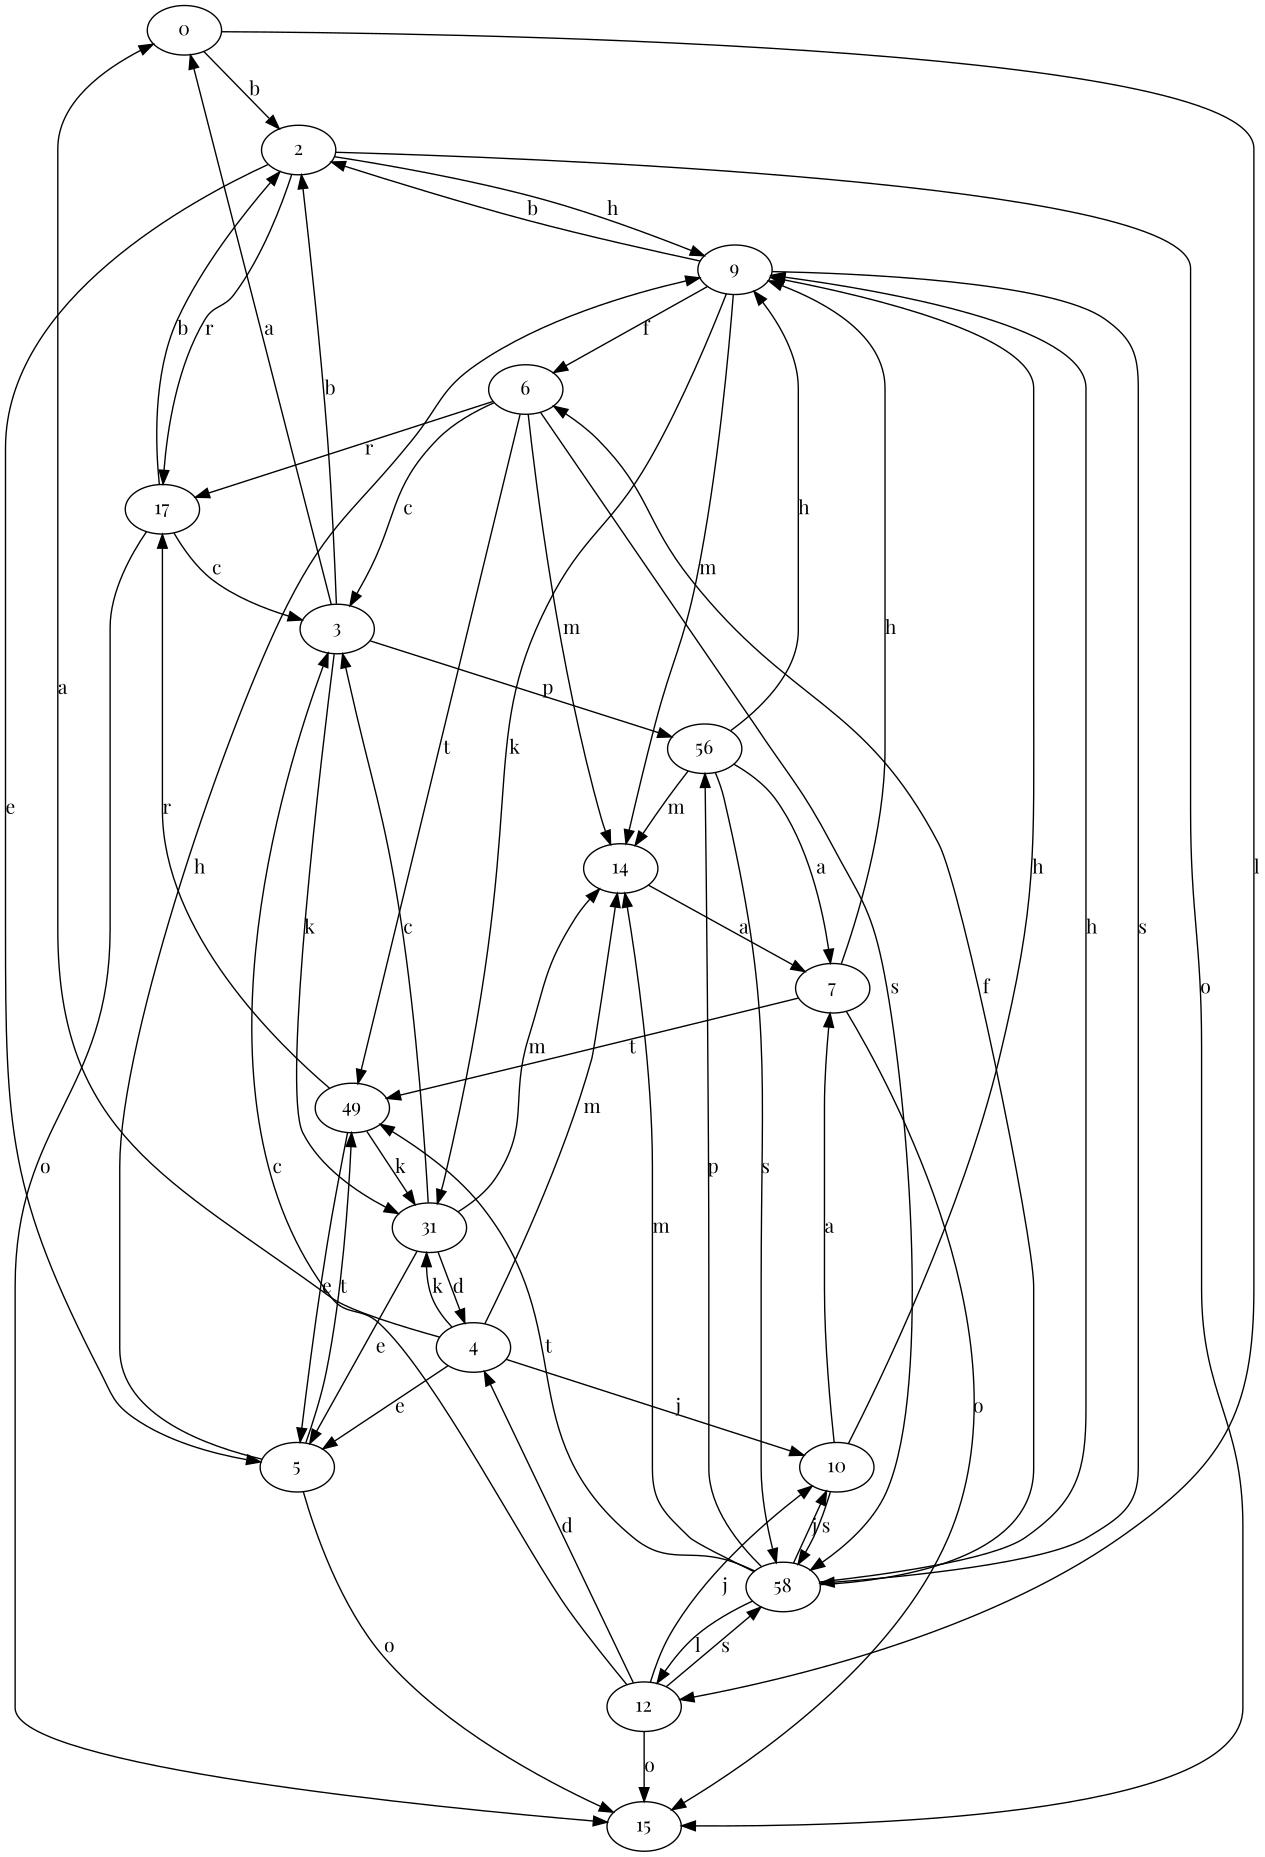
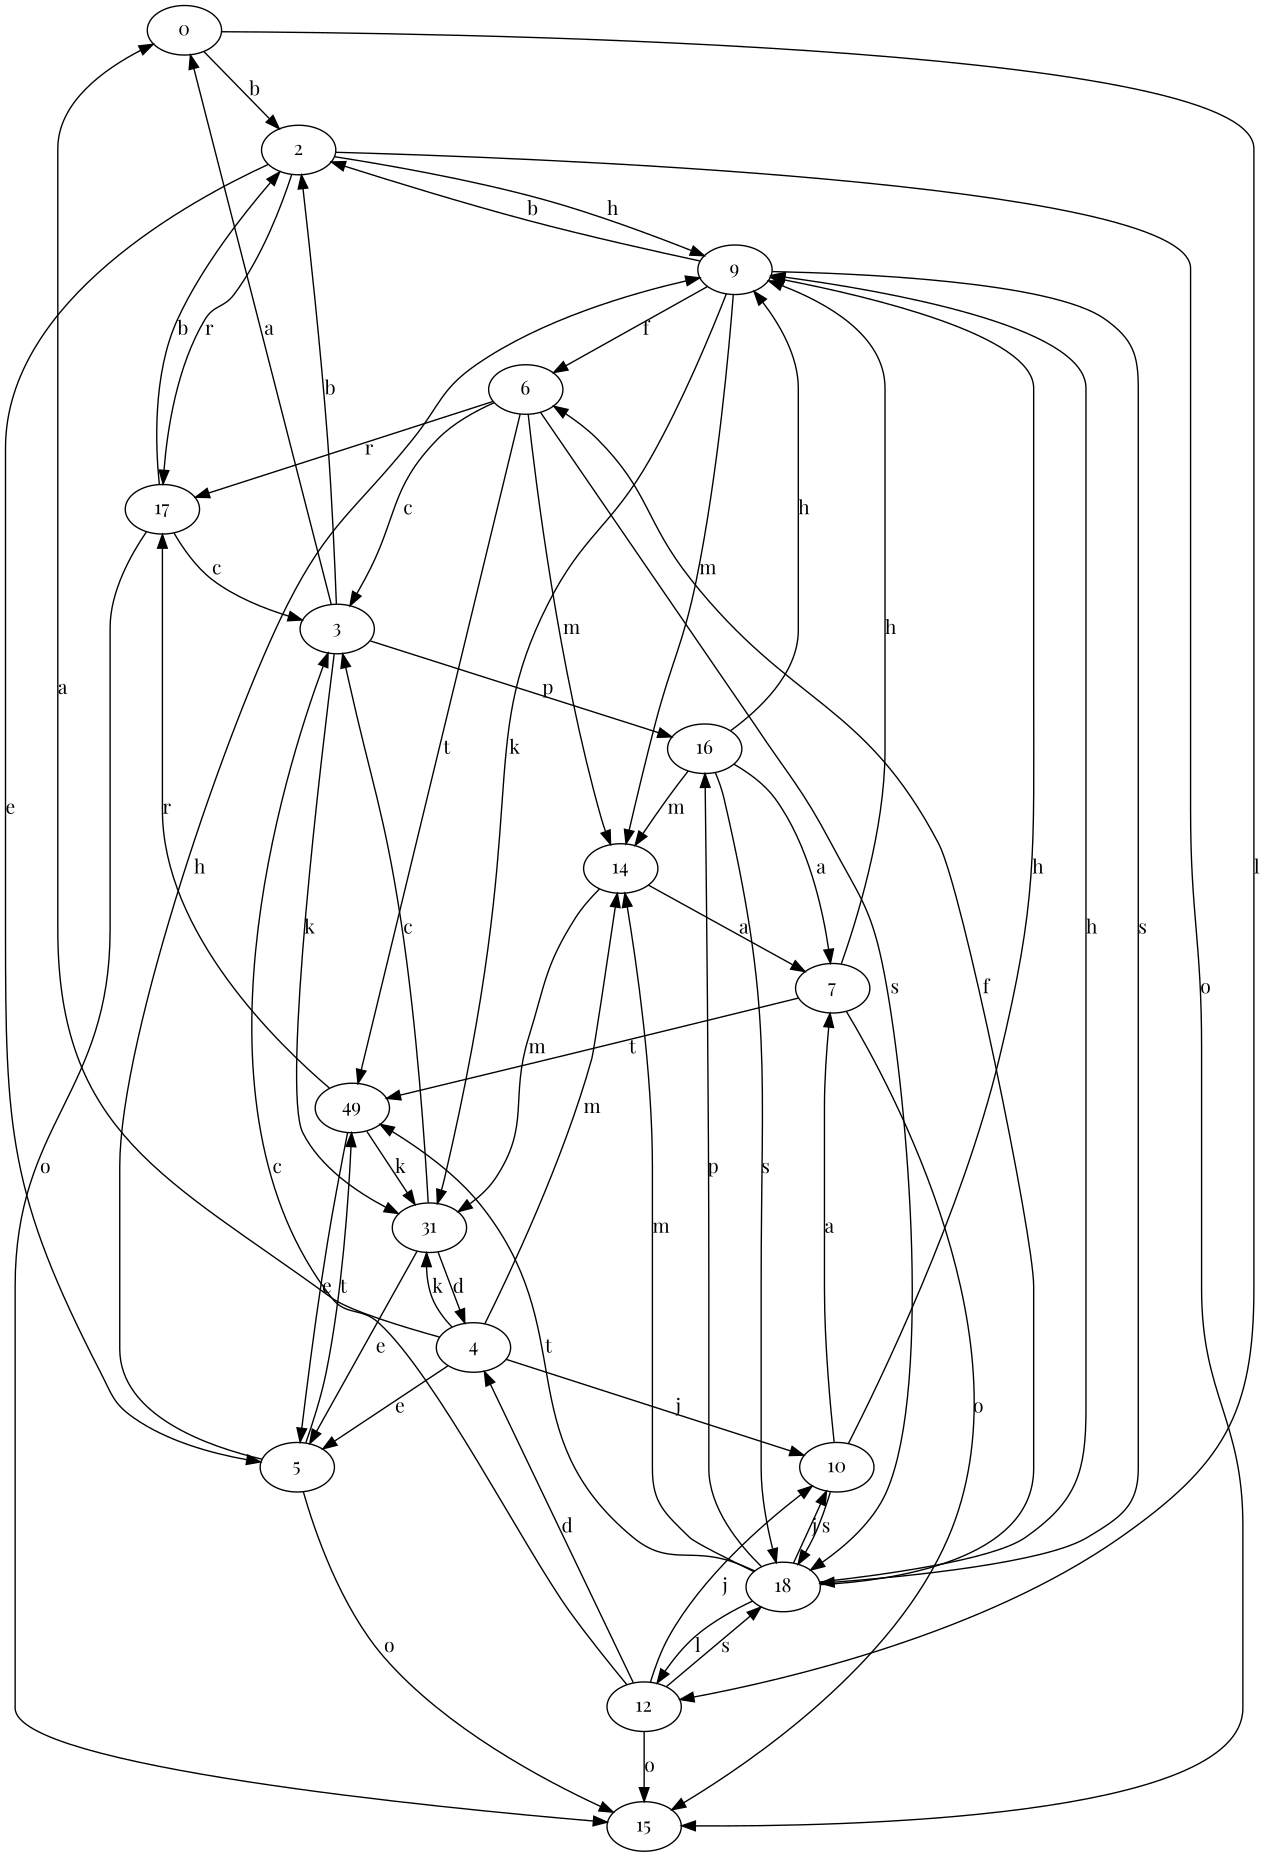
(705, 749) -> (705, 749)
(525, 1050) -> (527, 1045)
(783, 1587) -> (783, 1587)
